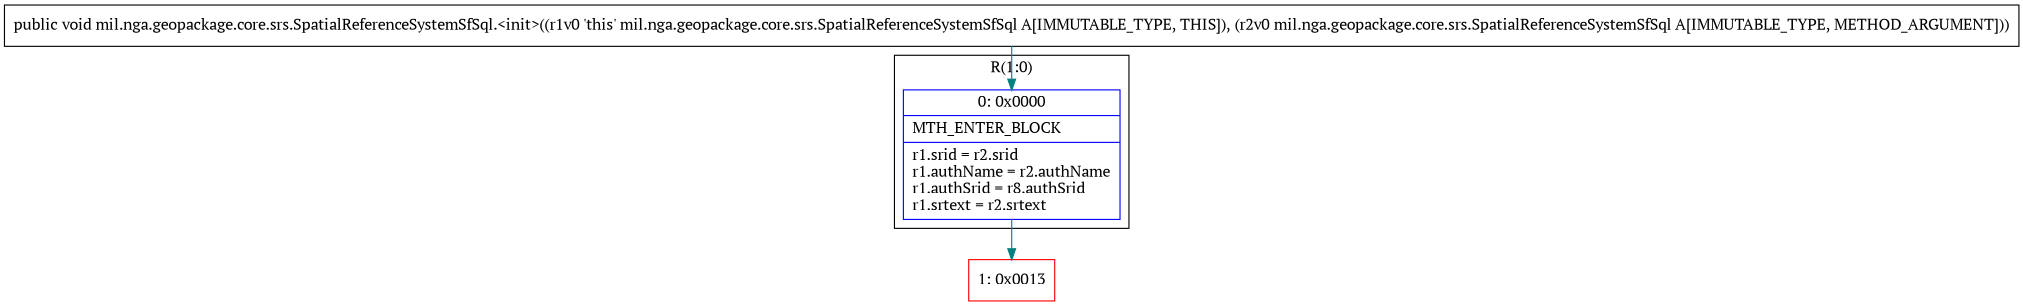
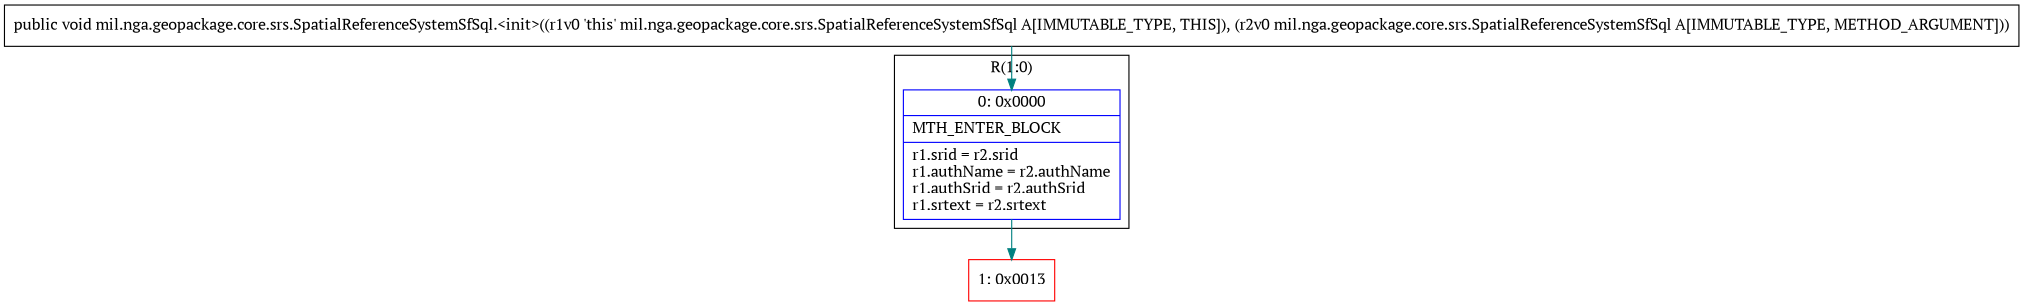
(999, 189) -> (999, 189)
